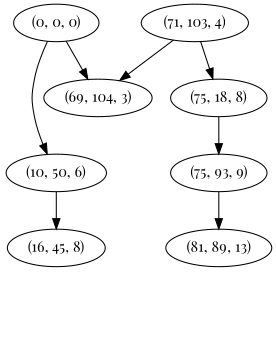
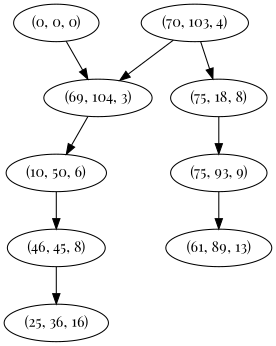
(195, 23) -> (195, 23)
(32, 92) -> (80, 131)
(56, 248) -> (56, 248)
(219, 248) -> (219, 248)
none -> (56, 323)
